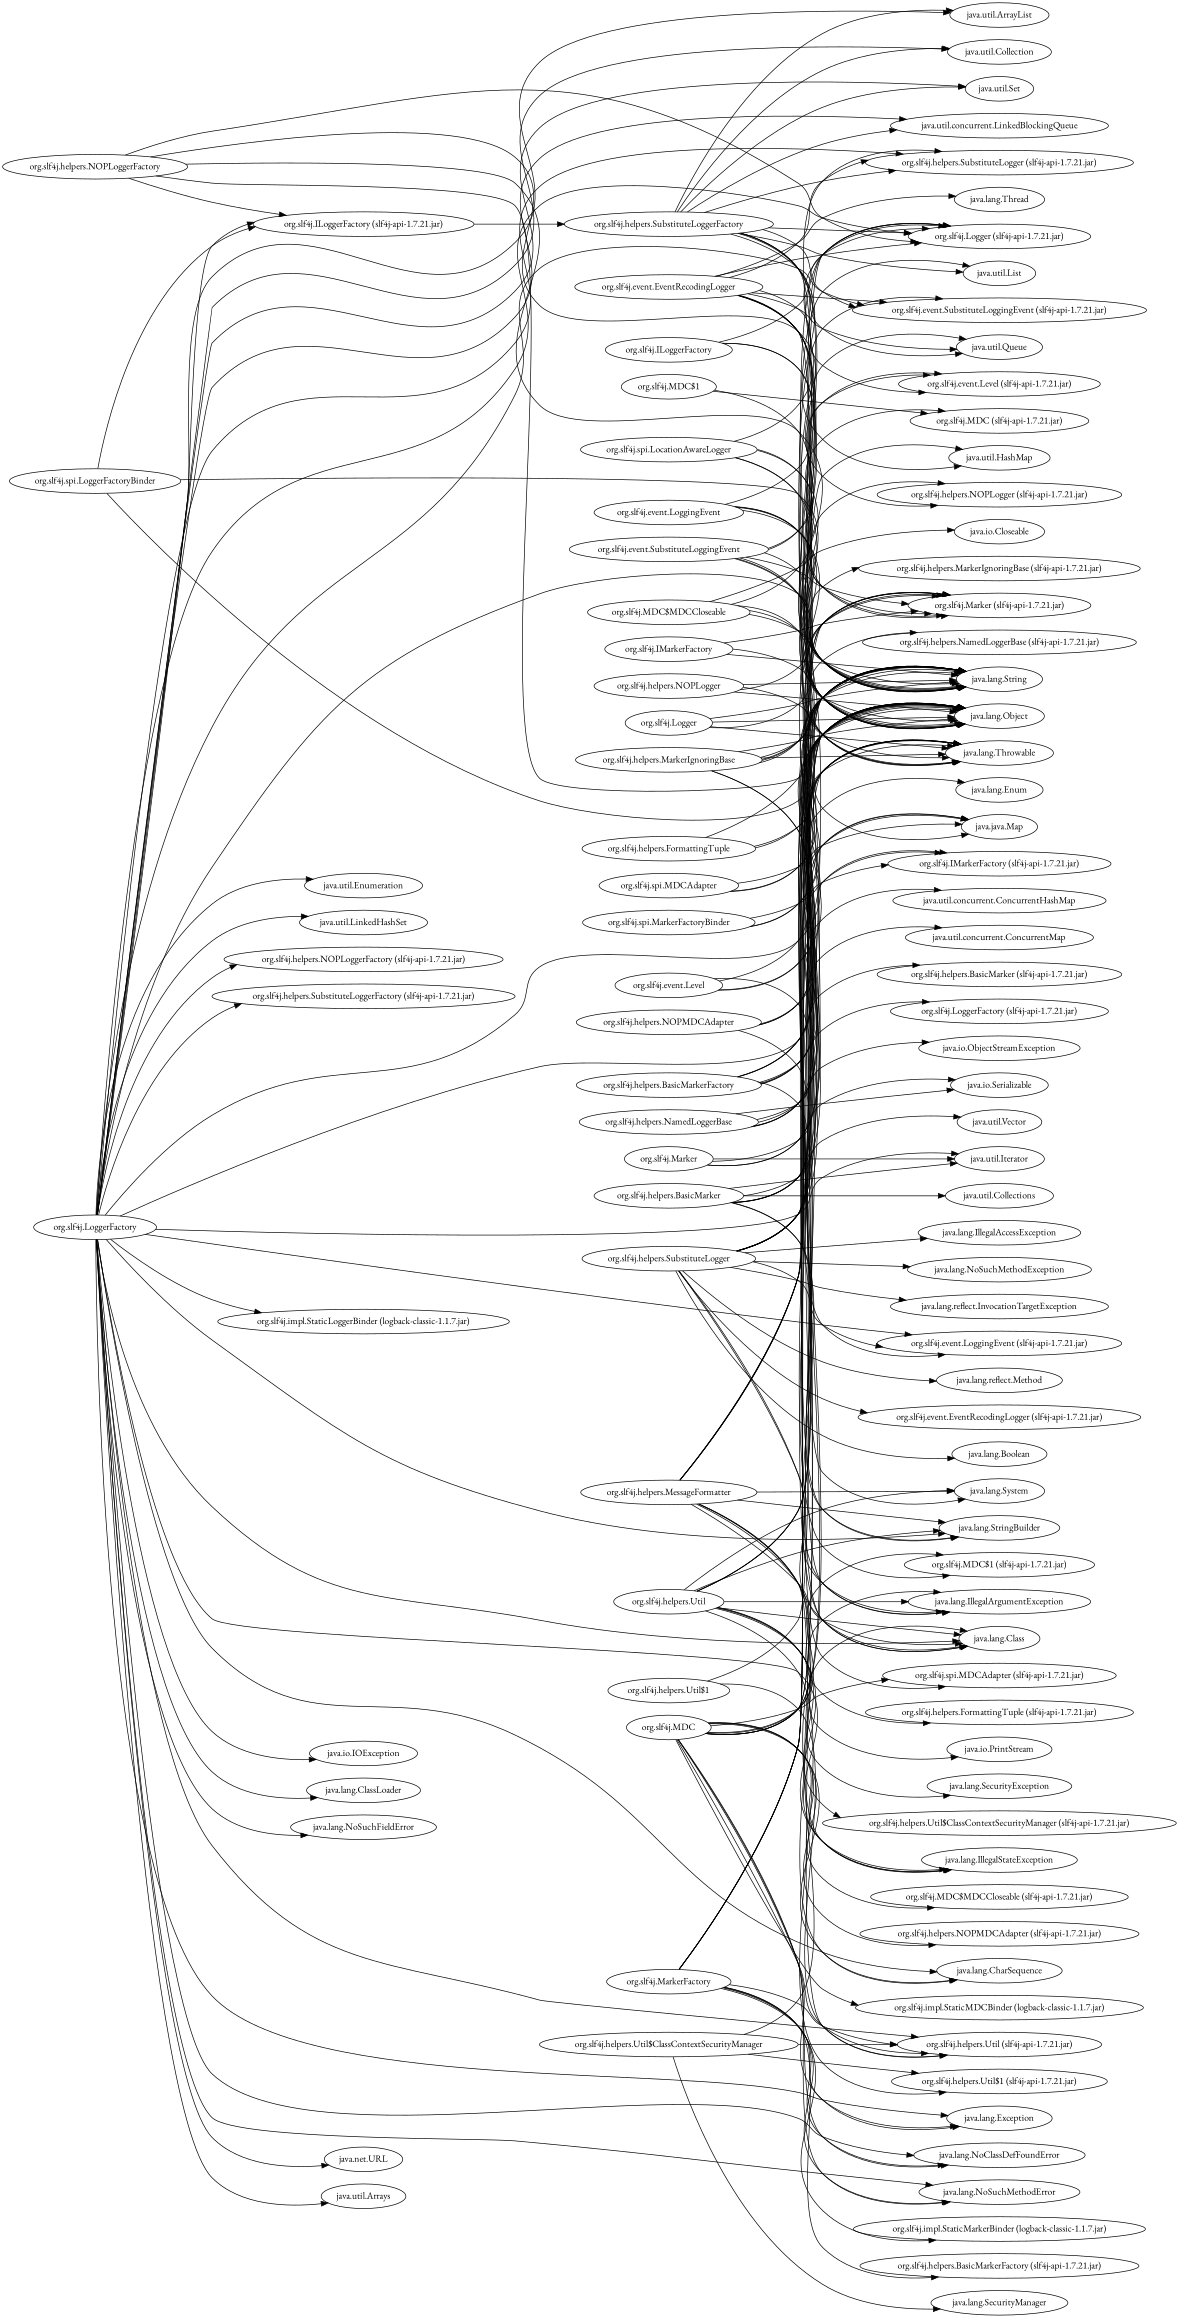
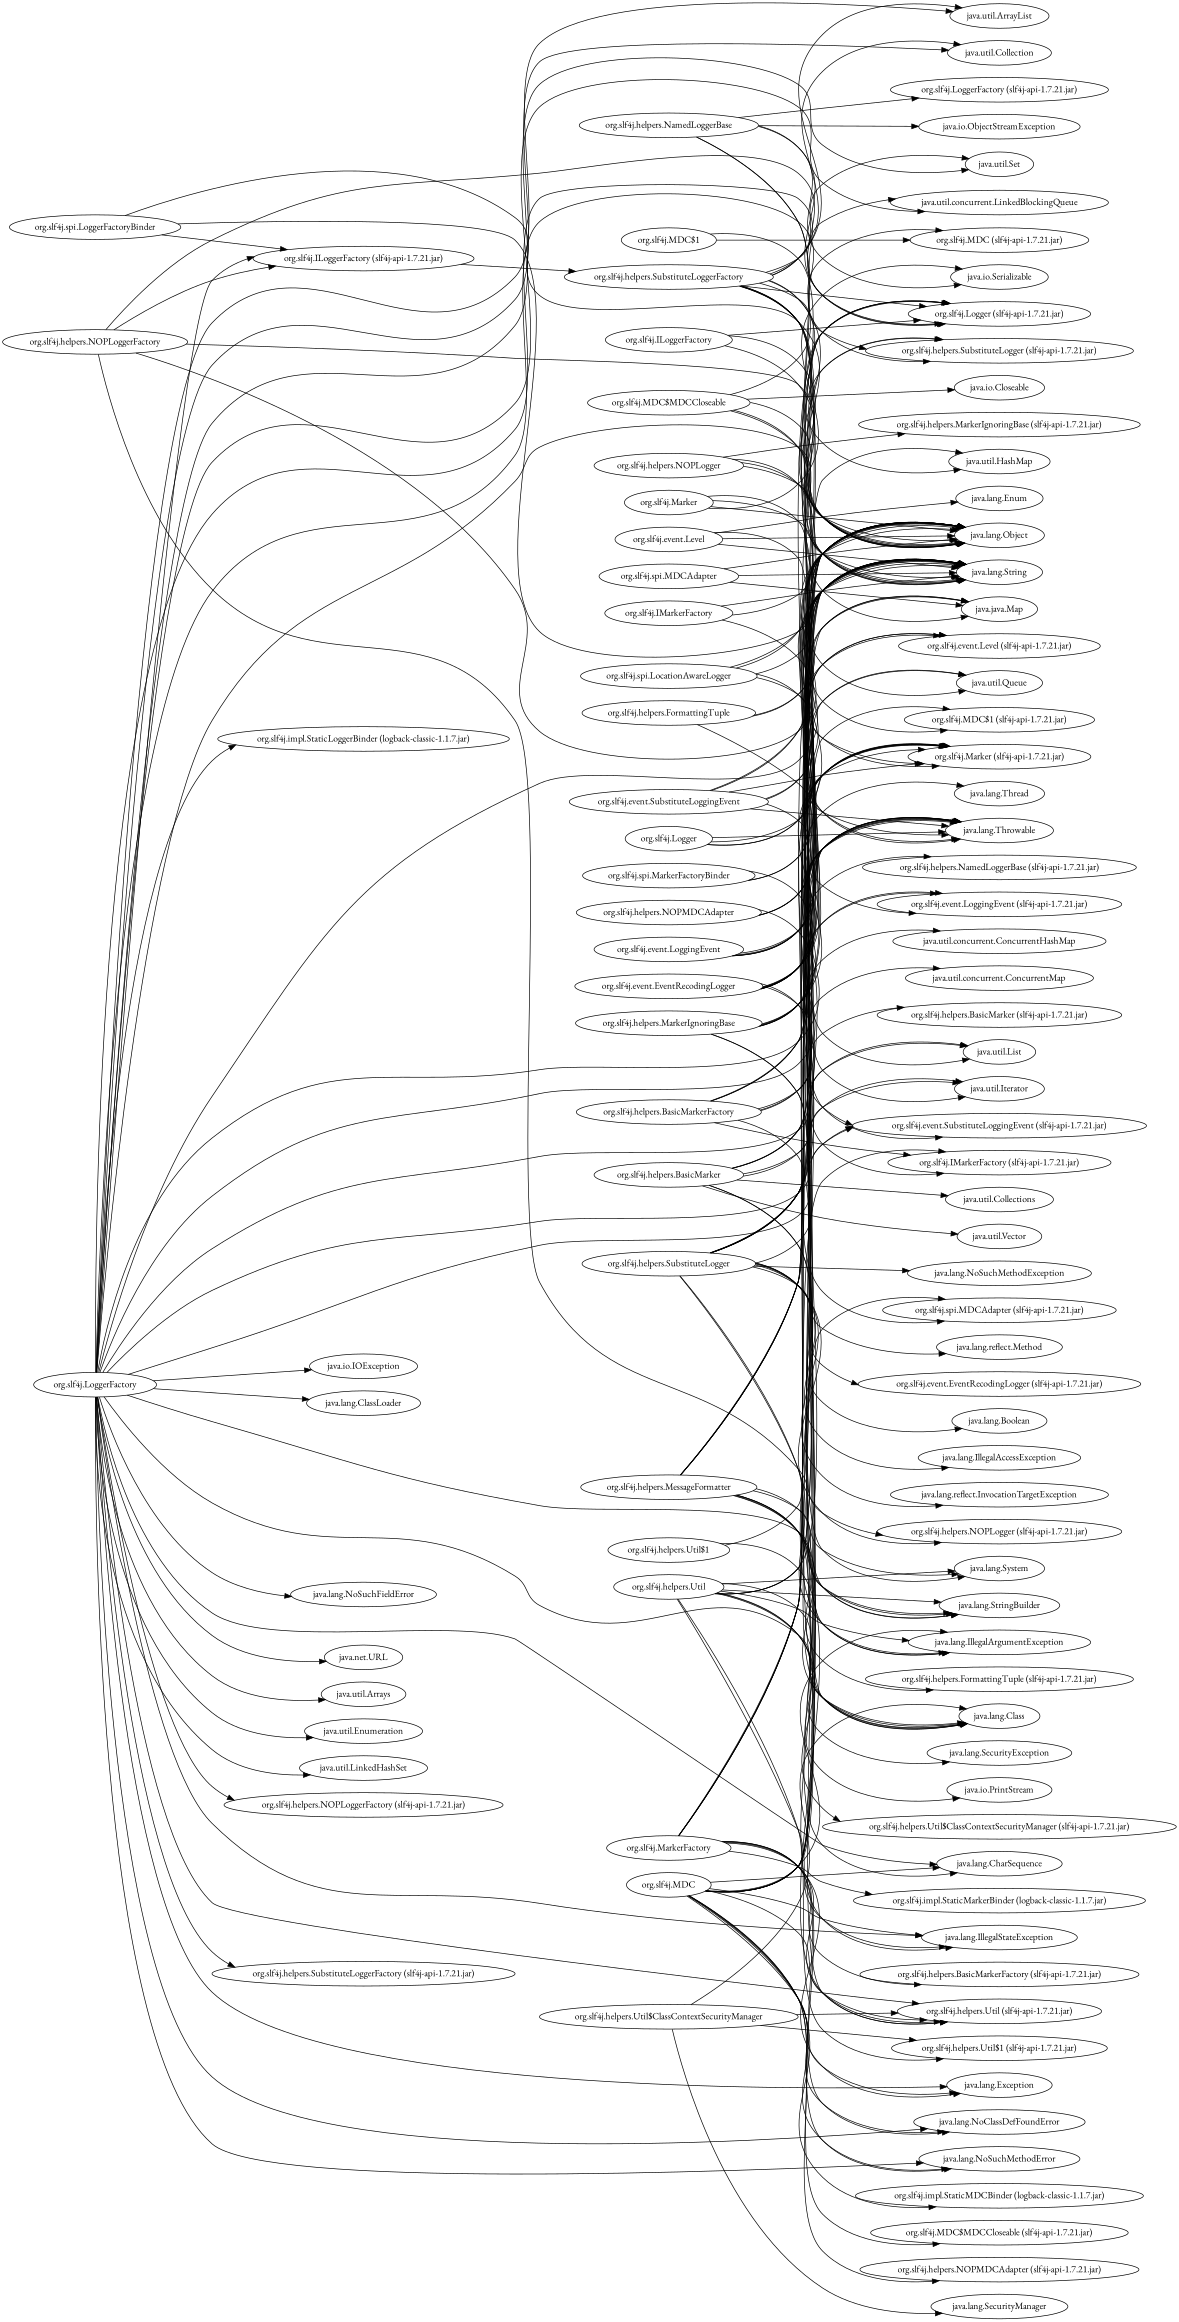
none -> (521, 1160)
